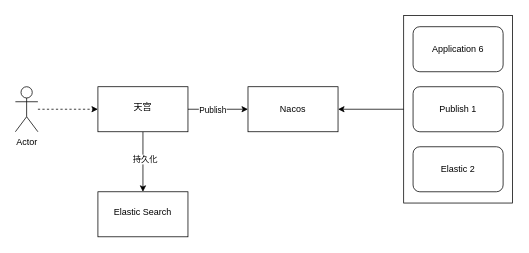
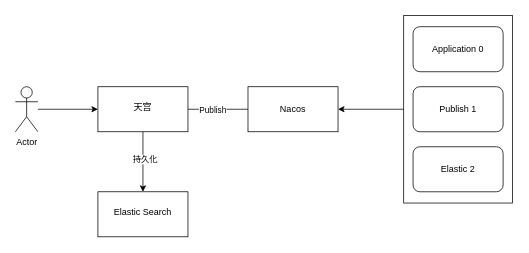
(458, 49) -> (458, 49)
(65, 109) -> (65, 109)
(241, 109) -> (243, 109)
